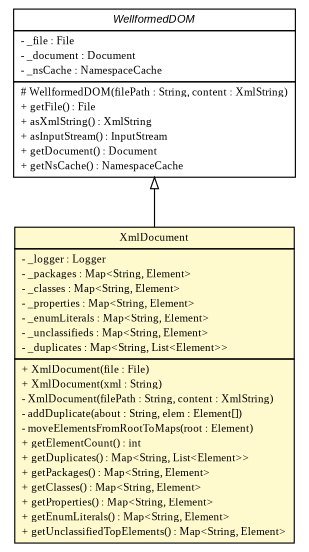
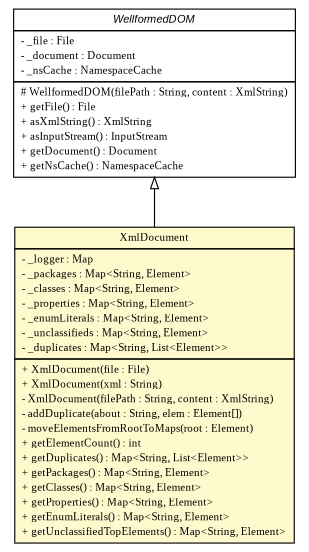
(64, 259) -> (58, 259)
